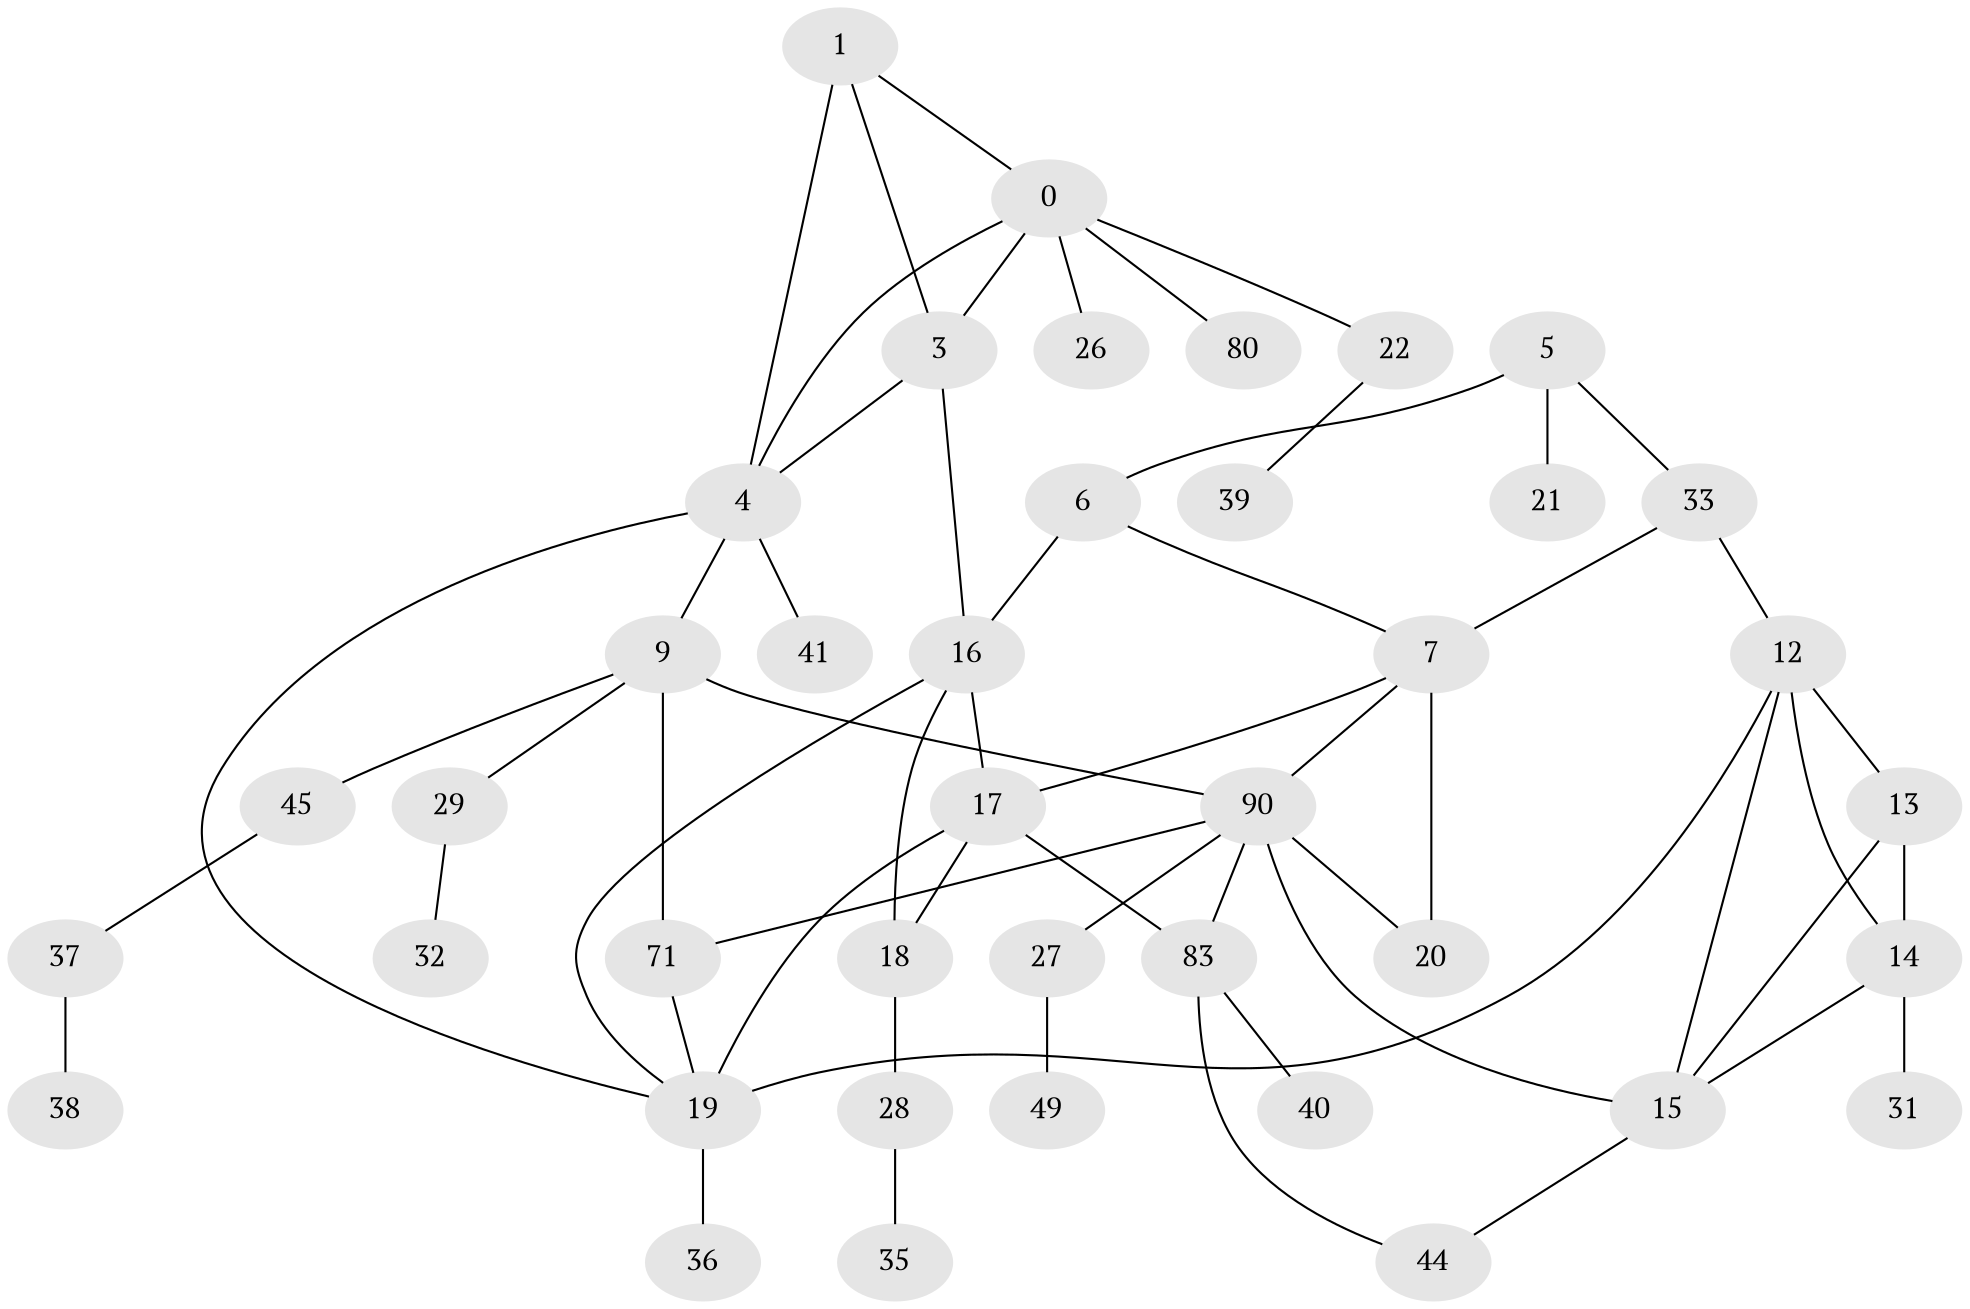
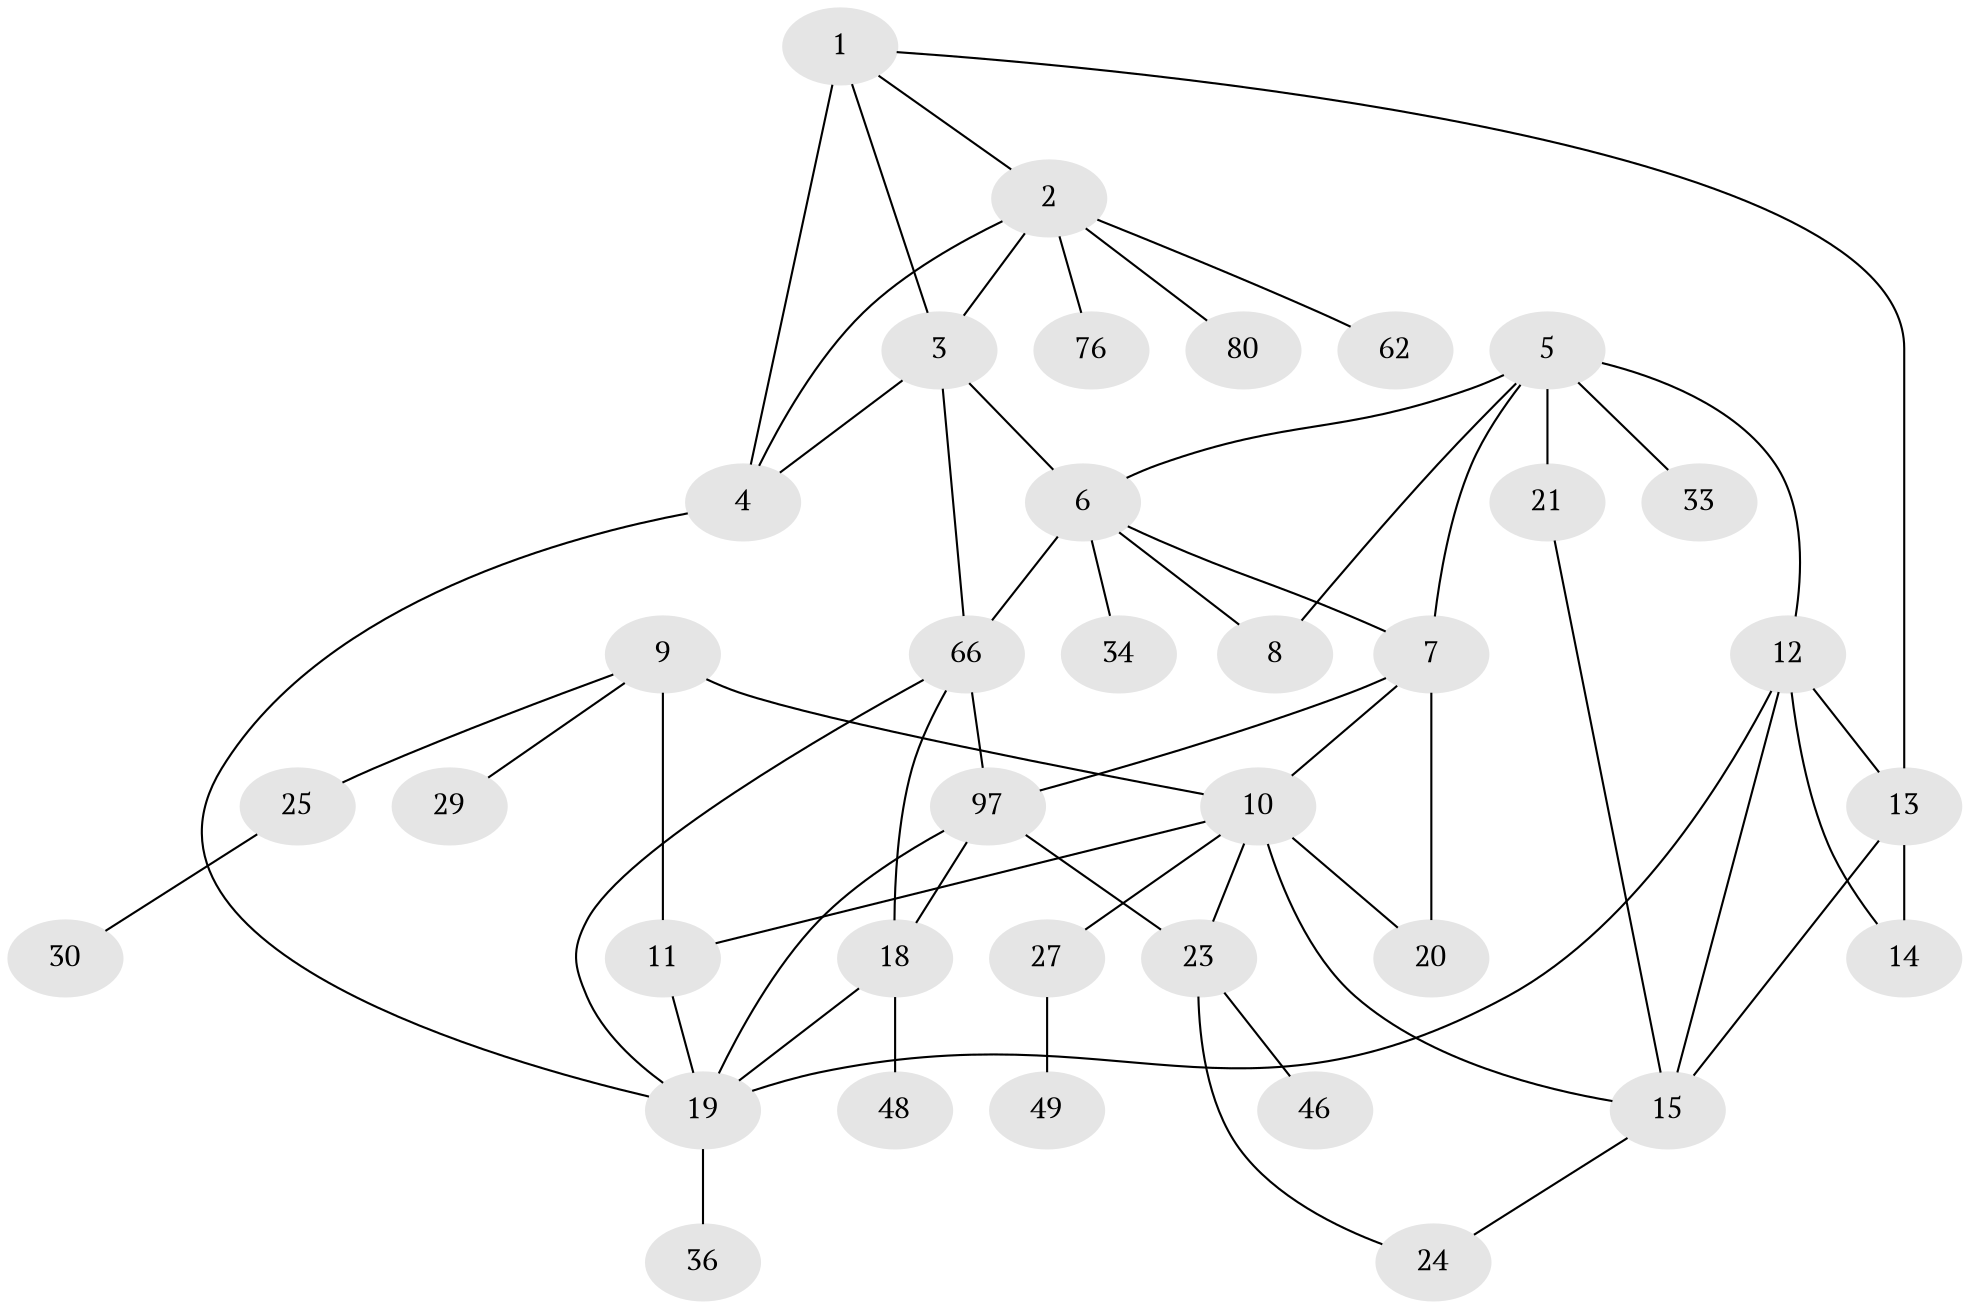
none -> (1642, 165)
(1049, 198) -> (1049, 198)
(1091, 350) -> (1091, 350)
(1395, 350) -> (1395, 350)
none -> (1011, 426)
(1235, 502) -> none
(1566, 578) -> (1461, 494)
(1744, 578) -> (1760, 446)
(703, 579) -> none
(815, 654) -> none
(967, 654) -> (967, 654)
none -> (1119, 654)
none -> (1275, 654)
(298, 806) -> (298, 806)
(988, 806) -> (988, 806)
(1258, 806) -> (1258, 806)
(65, 958) -> (65, 958)
(431, 958) -> none
(663, 958) -> (663, 958)
(1199, 958) -> (1199, 958)
(1786, 1034) -> (1608, 807)
none -> (799, 1035)
(65, 1110) -> none
(895, 1110) -> (895, 1110)
(1315, 1110) -> (1315, 1110)
(1904, 1110) -> none
(895, 1262) -> none
(1433, 1262) -> (1433, 1262)
